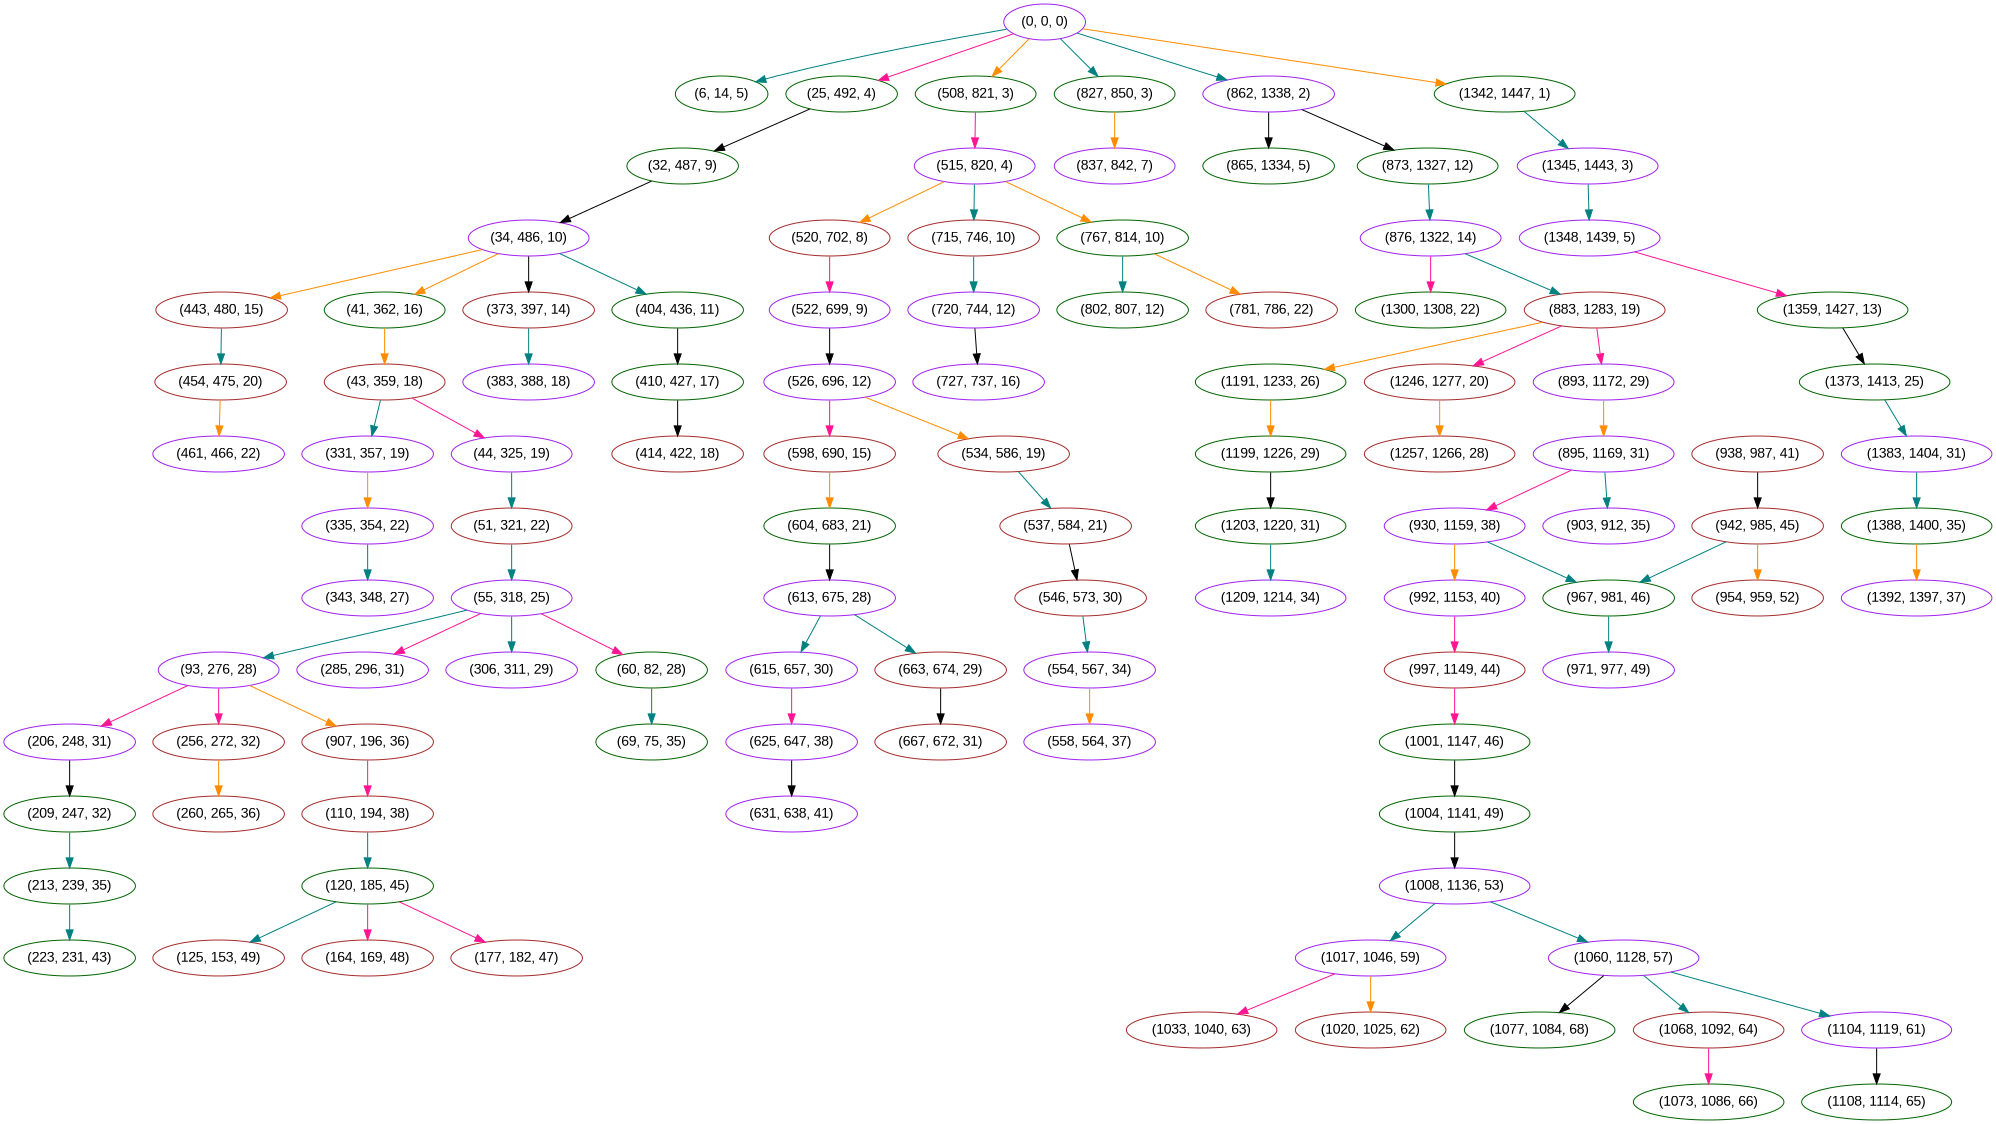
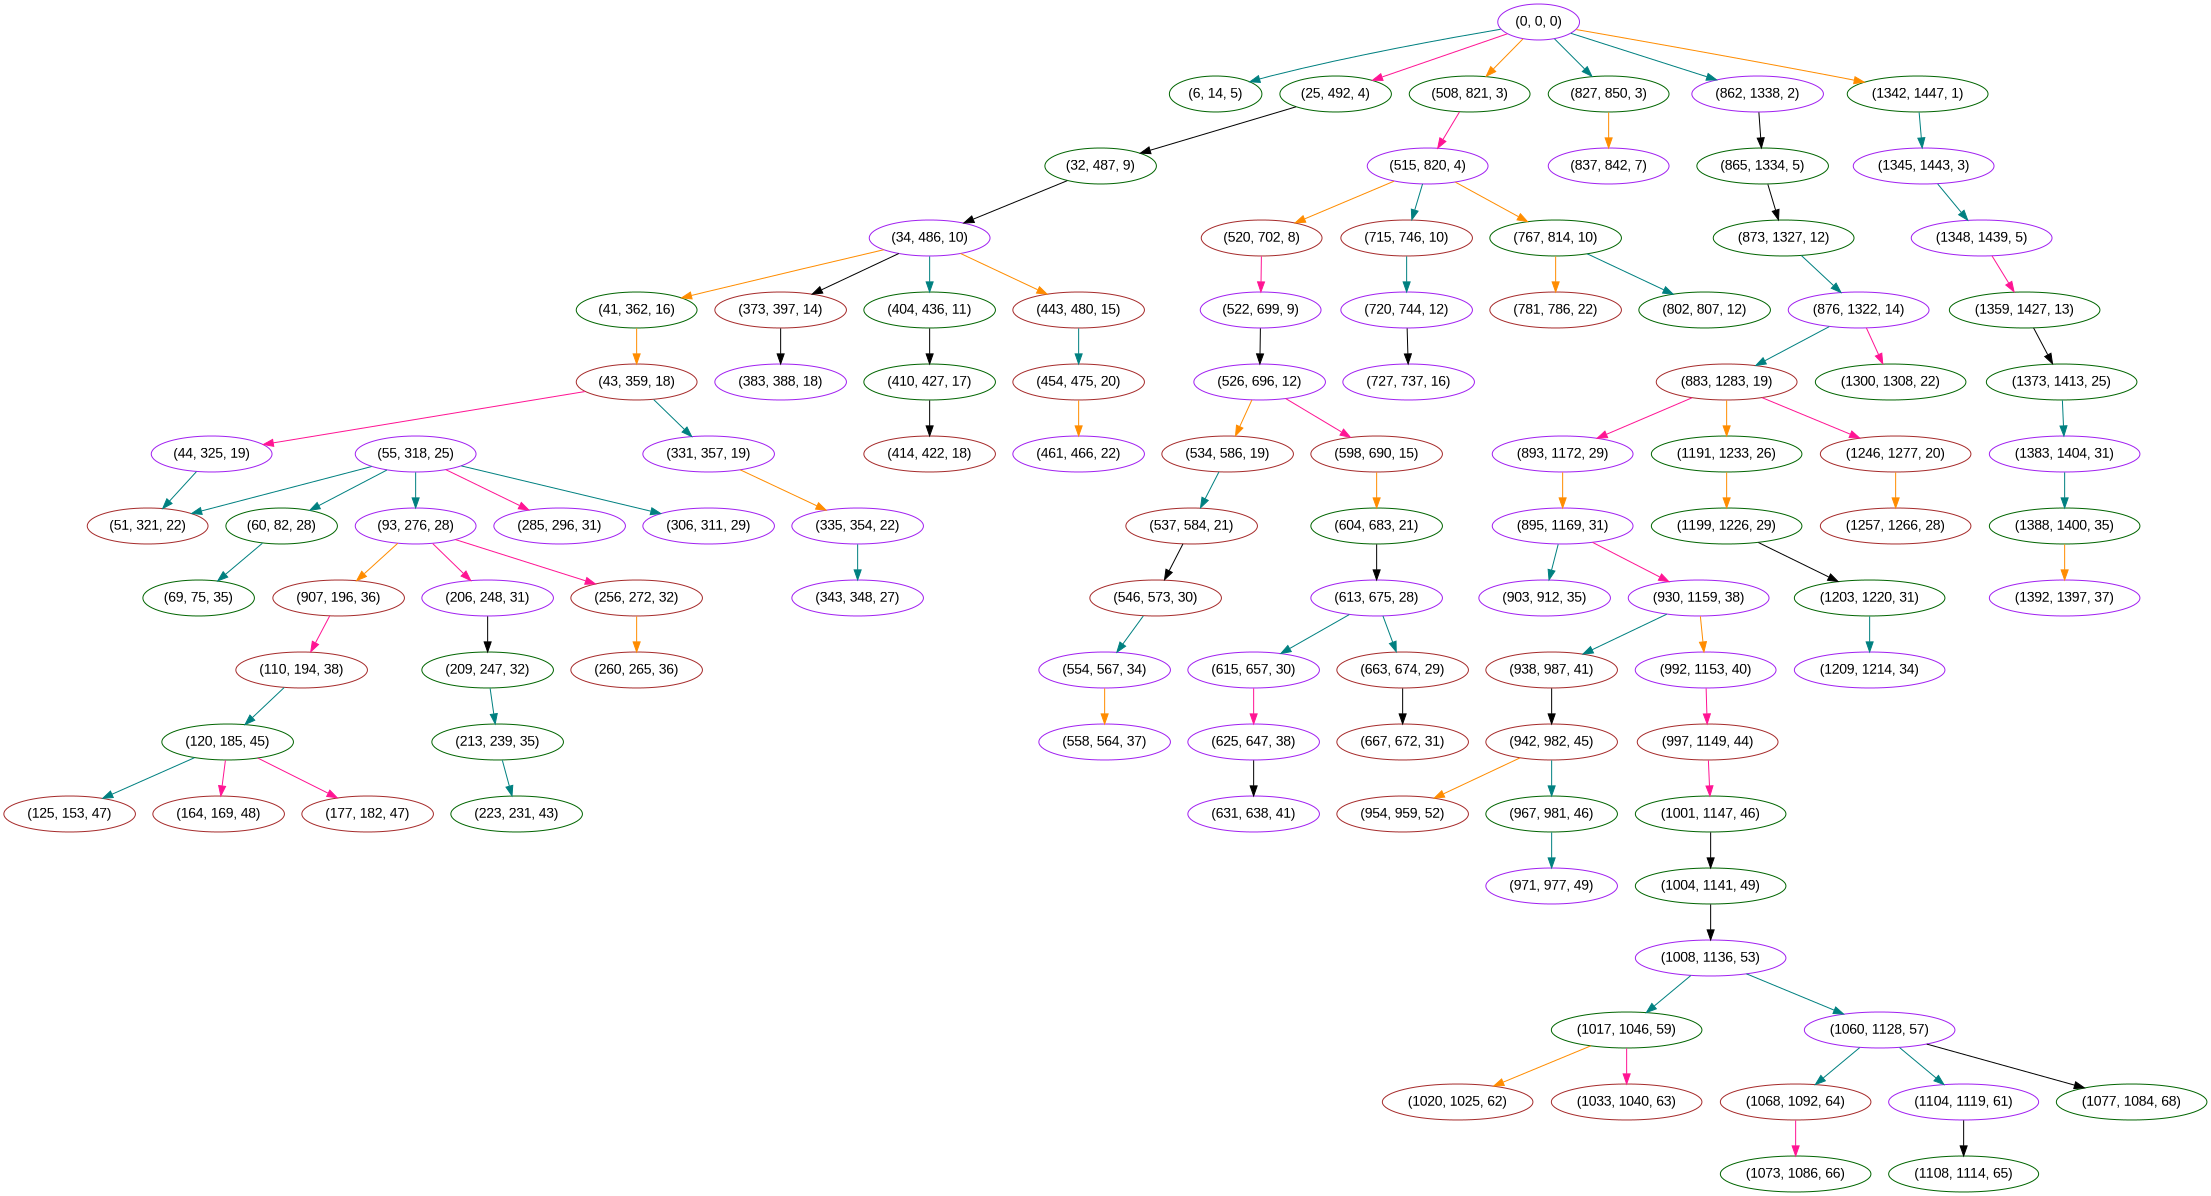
(1343, 128) -> (1772, 197)
(529, 341) -> (781, 341)
(1758, 526) -> (1552, 742)
(512, 557) -> (287, 489)
(1527, 560) -> (1629, 632)
(577, 632) -> (353, 488)
(219, 958) -> (70, 814)
(1371, 958) -> (1627, 1030)
